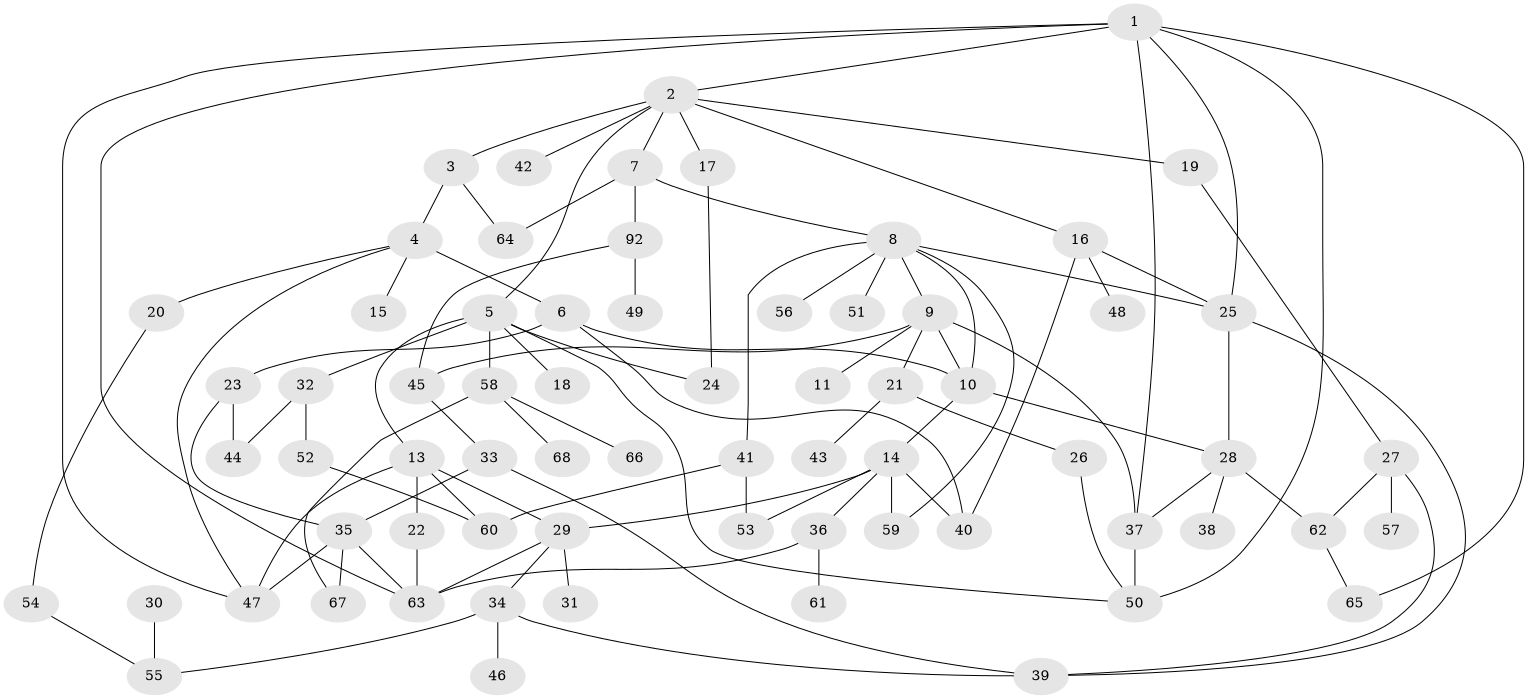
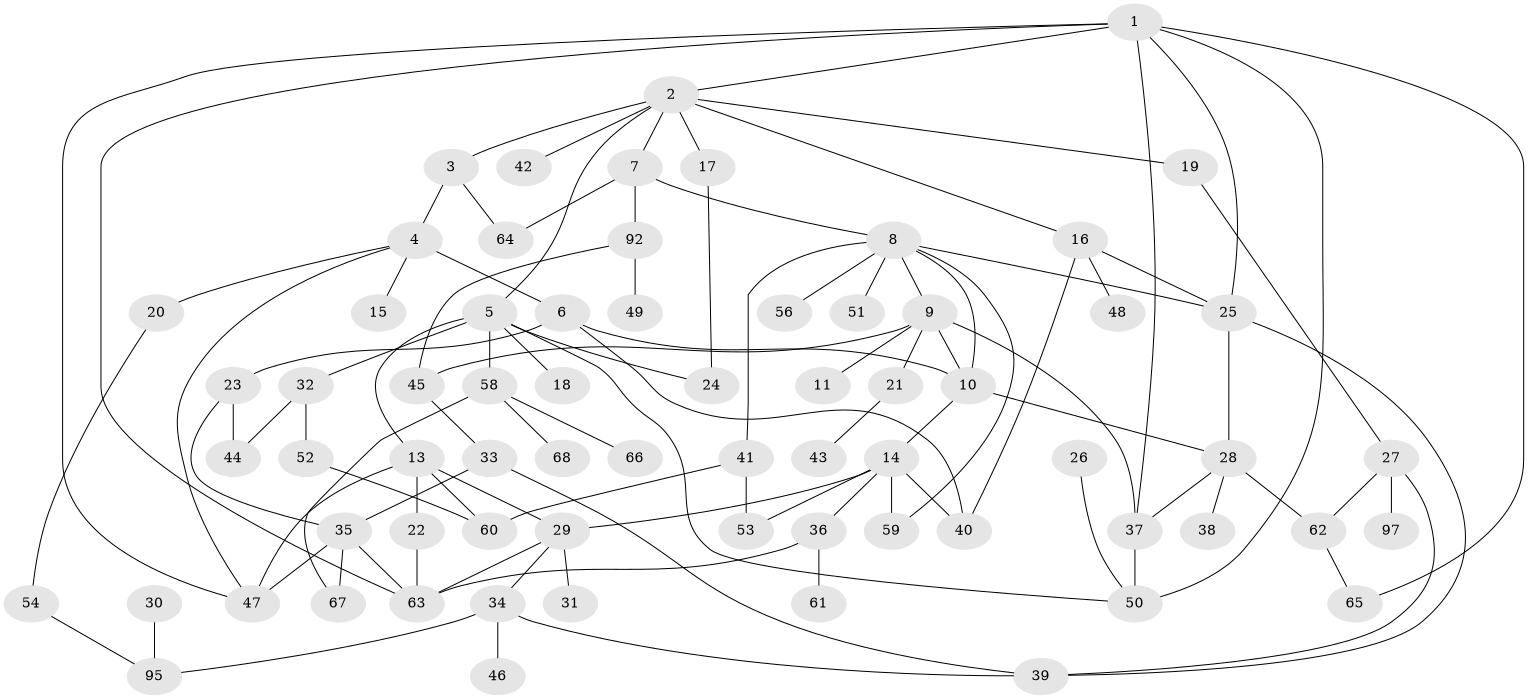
(986, 425) -> none
(1391, 531) -> (1391, 531)
(154, 677) -> (154, 677)
